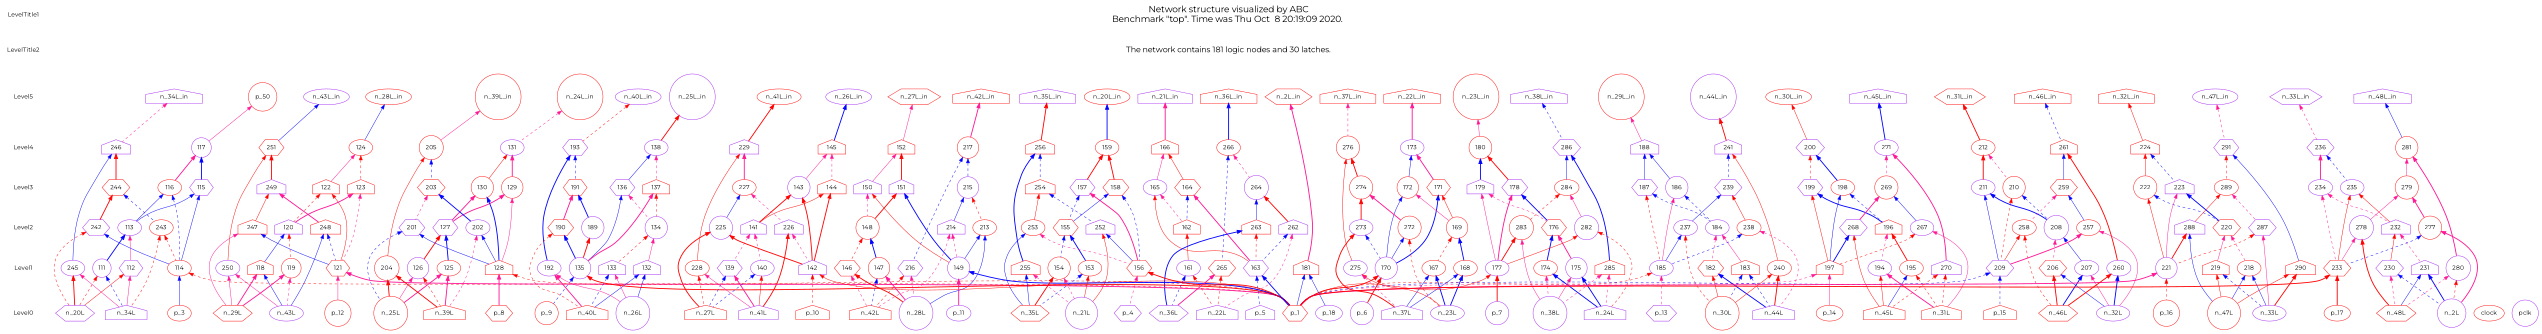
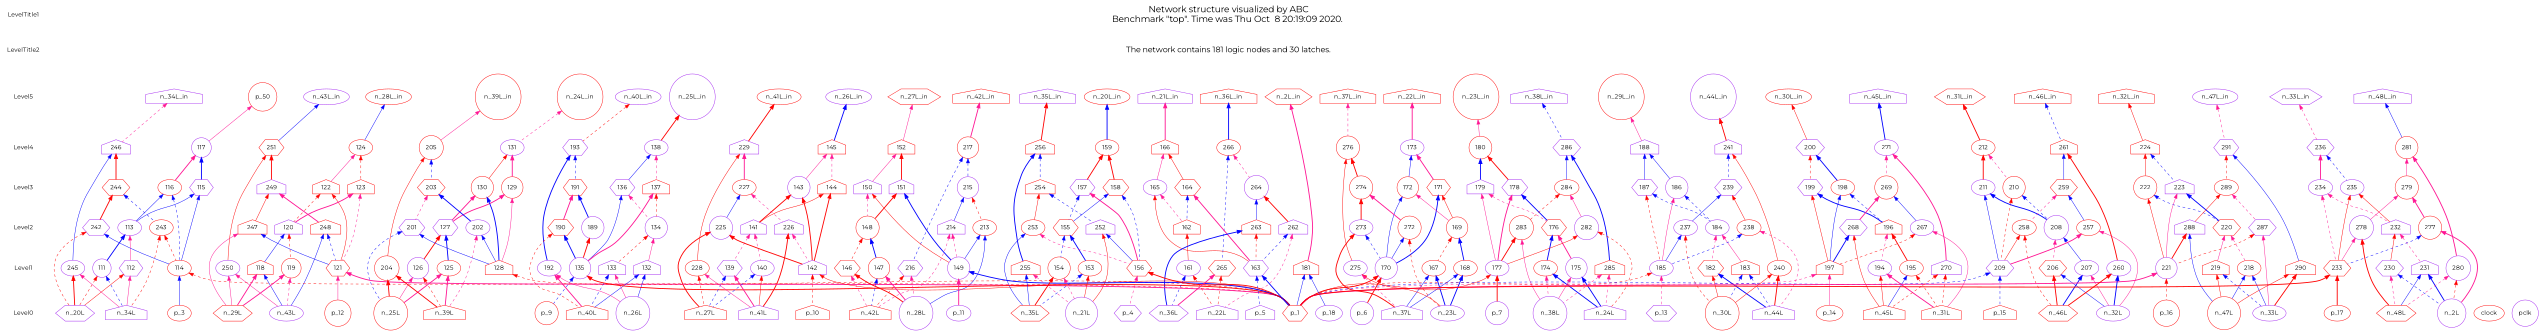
(499, 313) -> none
